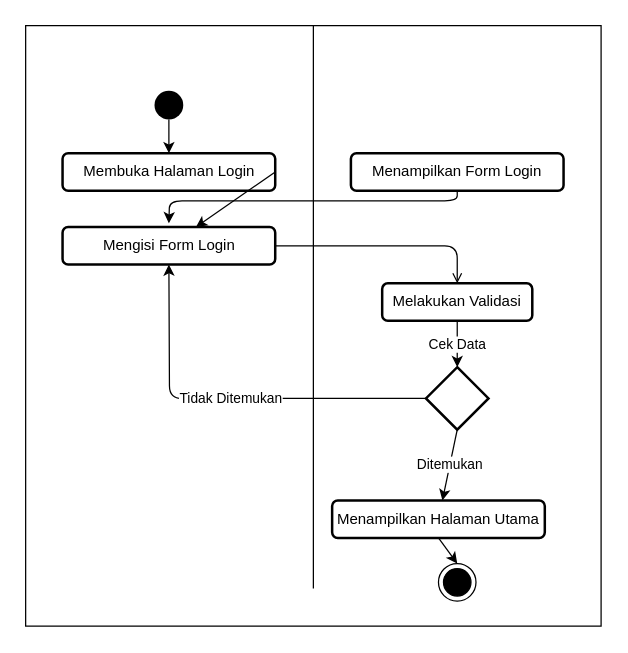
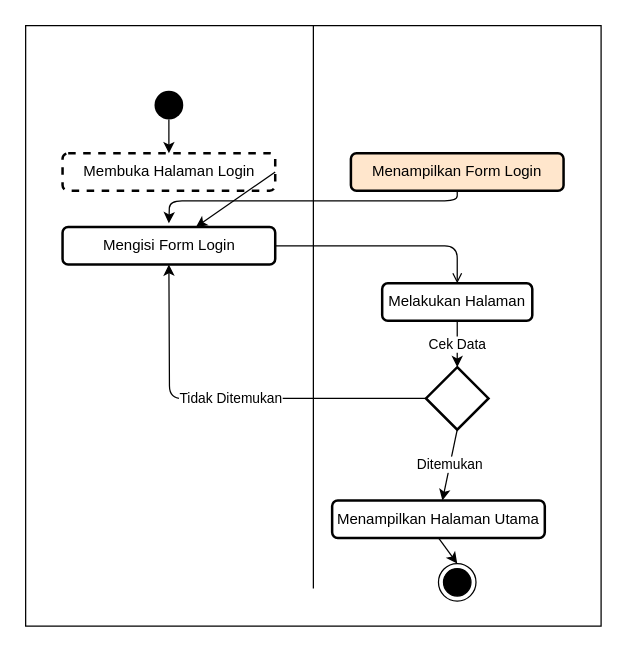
(169, 172) -> (169, 172)
(457, 172) -> (457, 172)
(457, 302) -> (457, 302)
